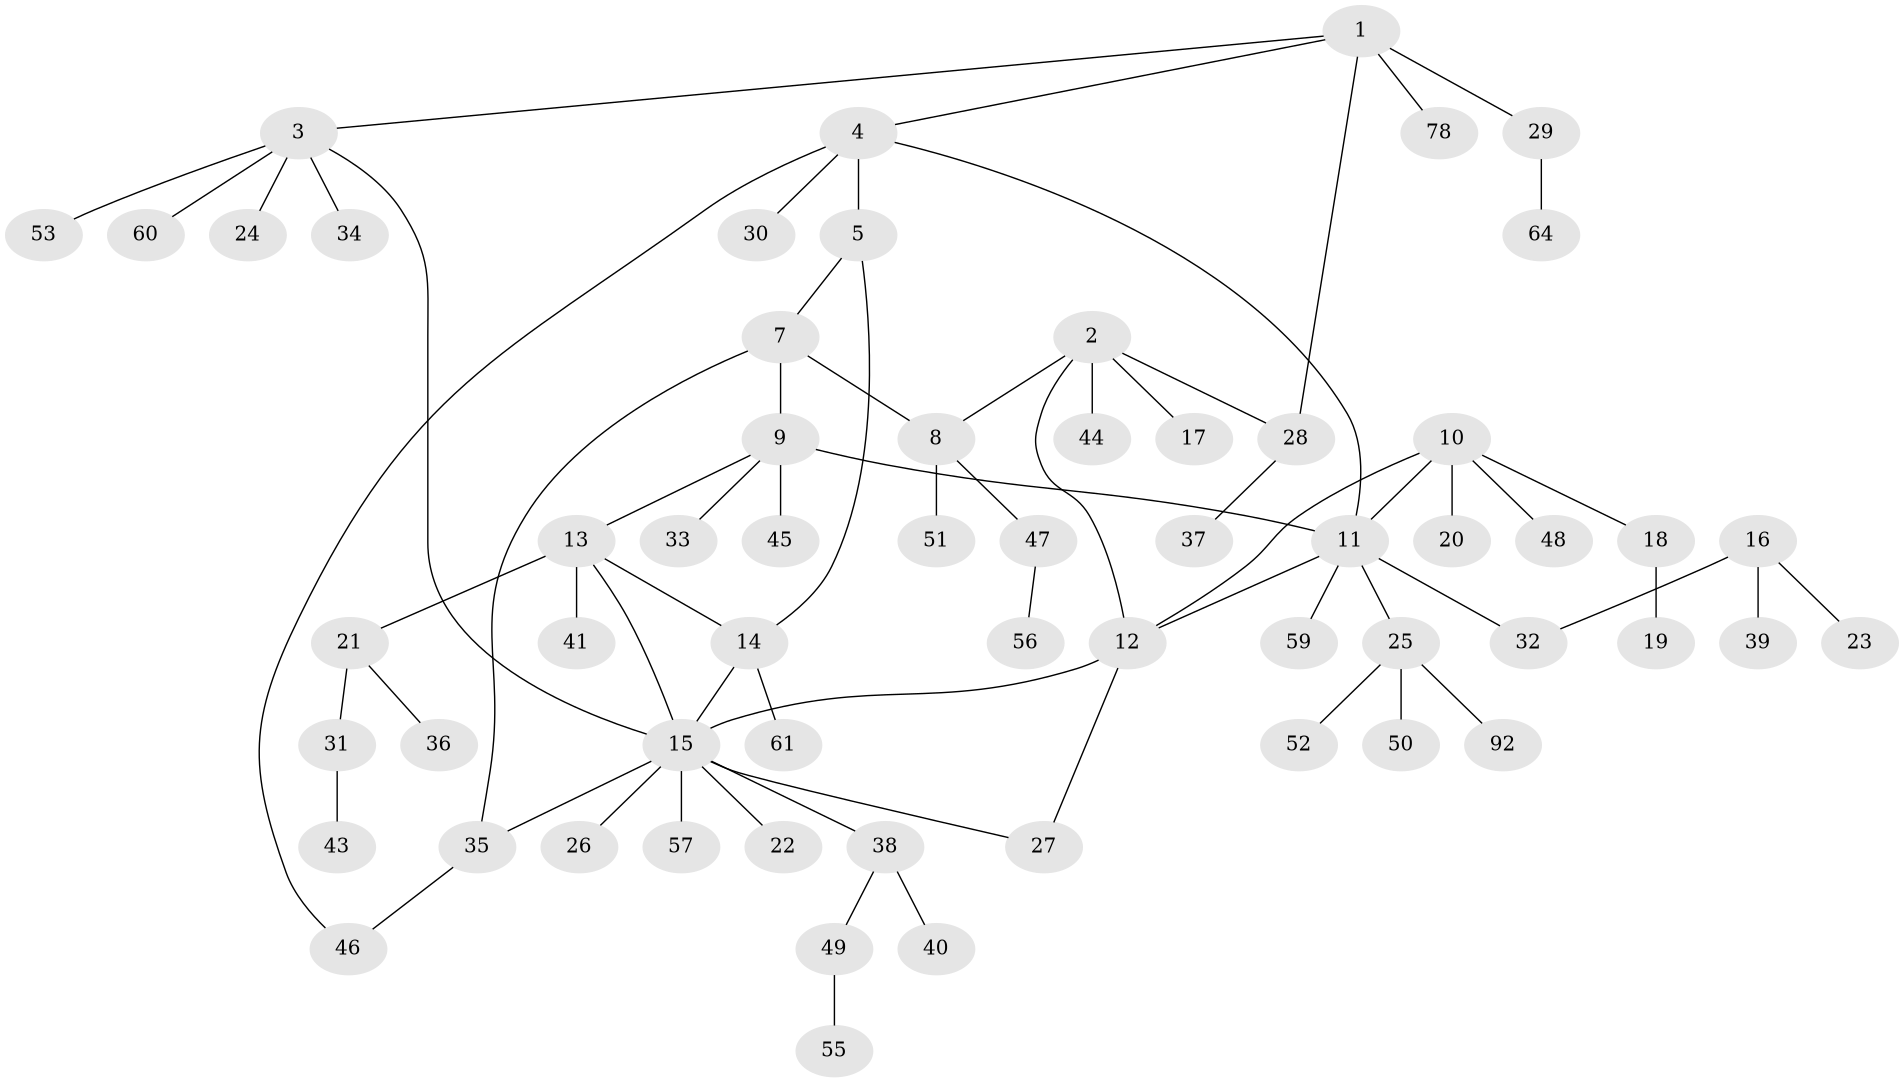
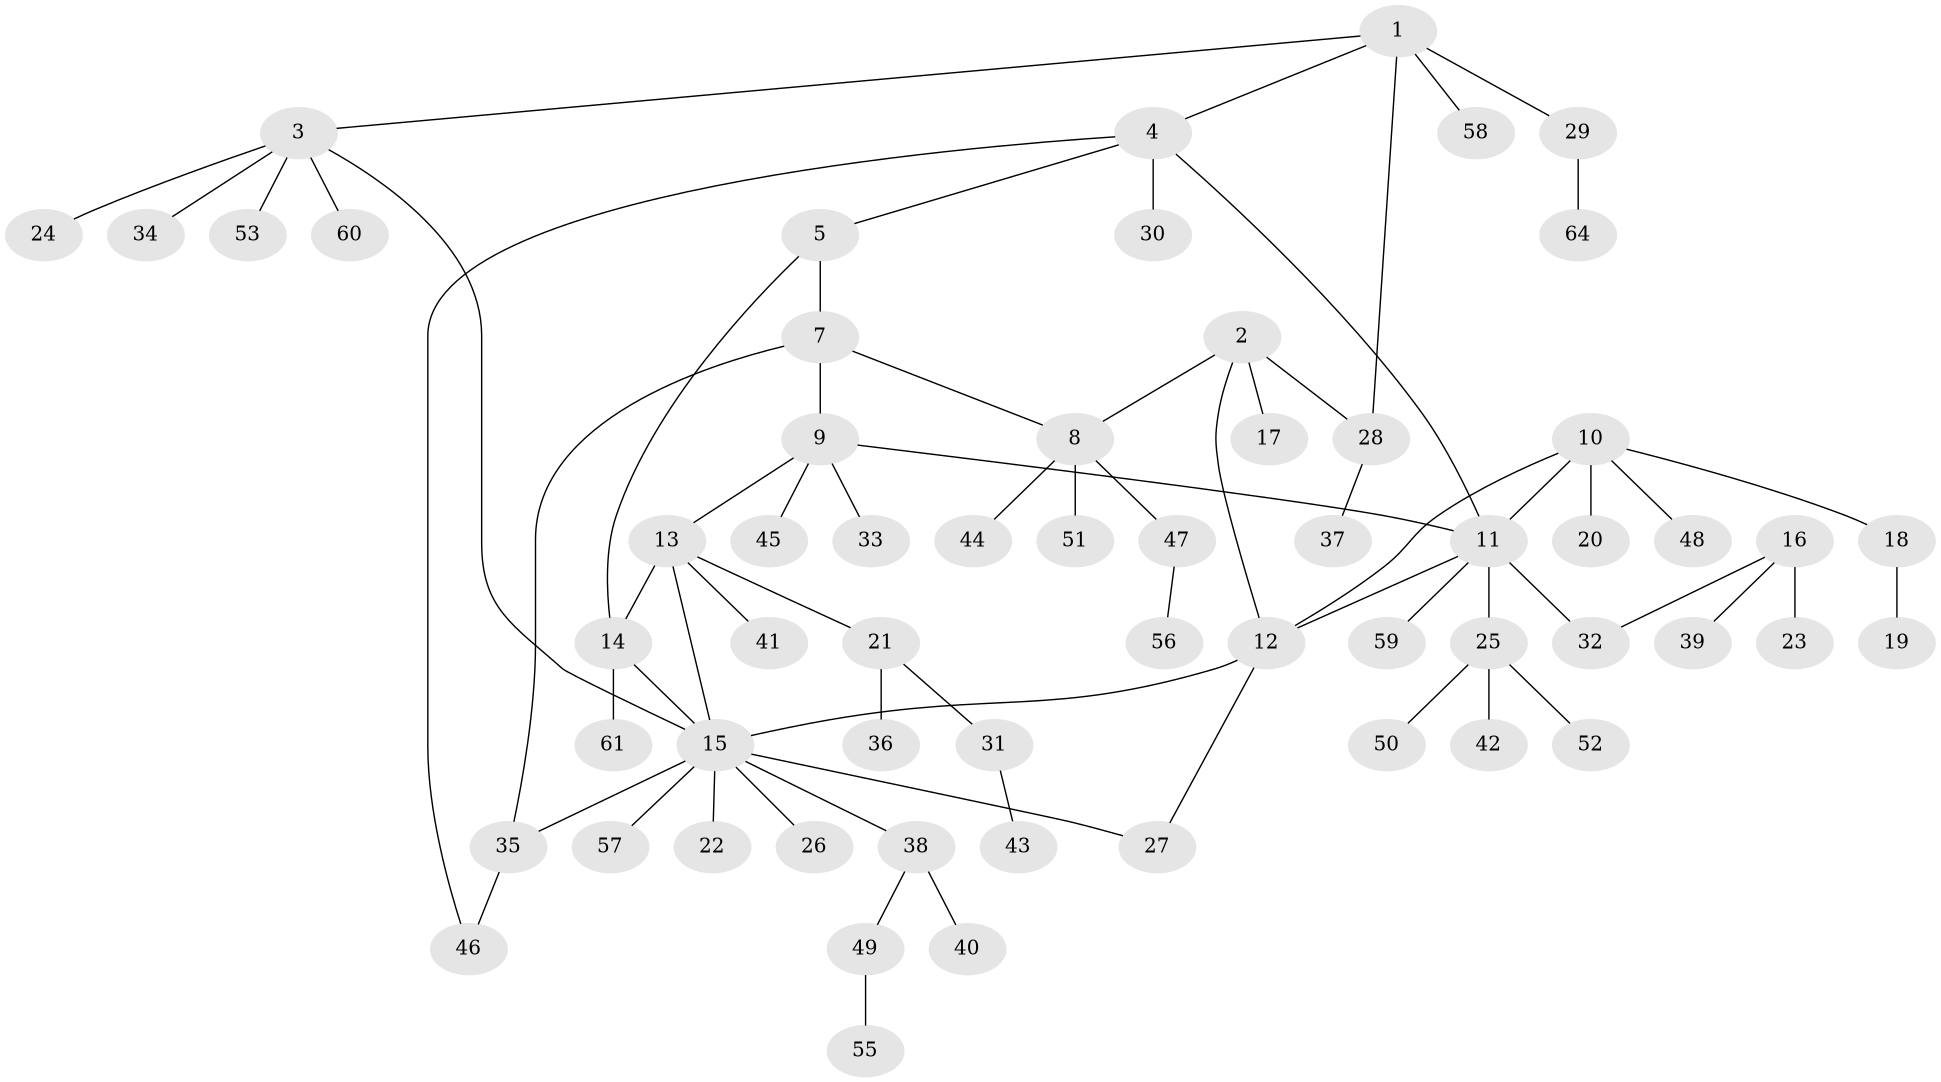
(1439, 133) -> (1476, 133)
(1092, 388) -> (1024, 490)
(1503, 745) -> (1489, 745)
